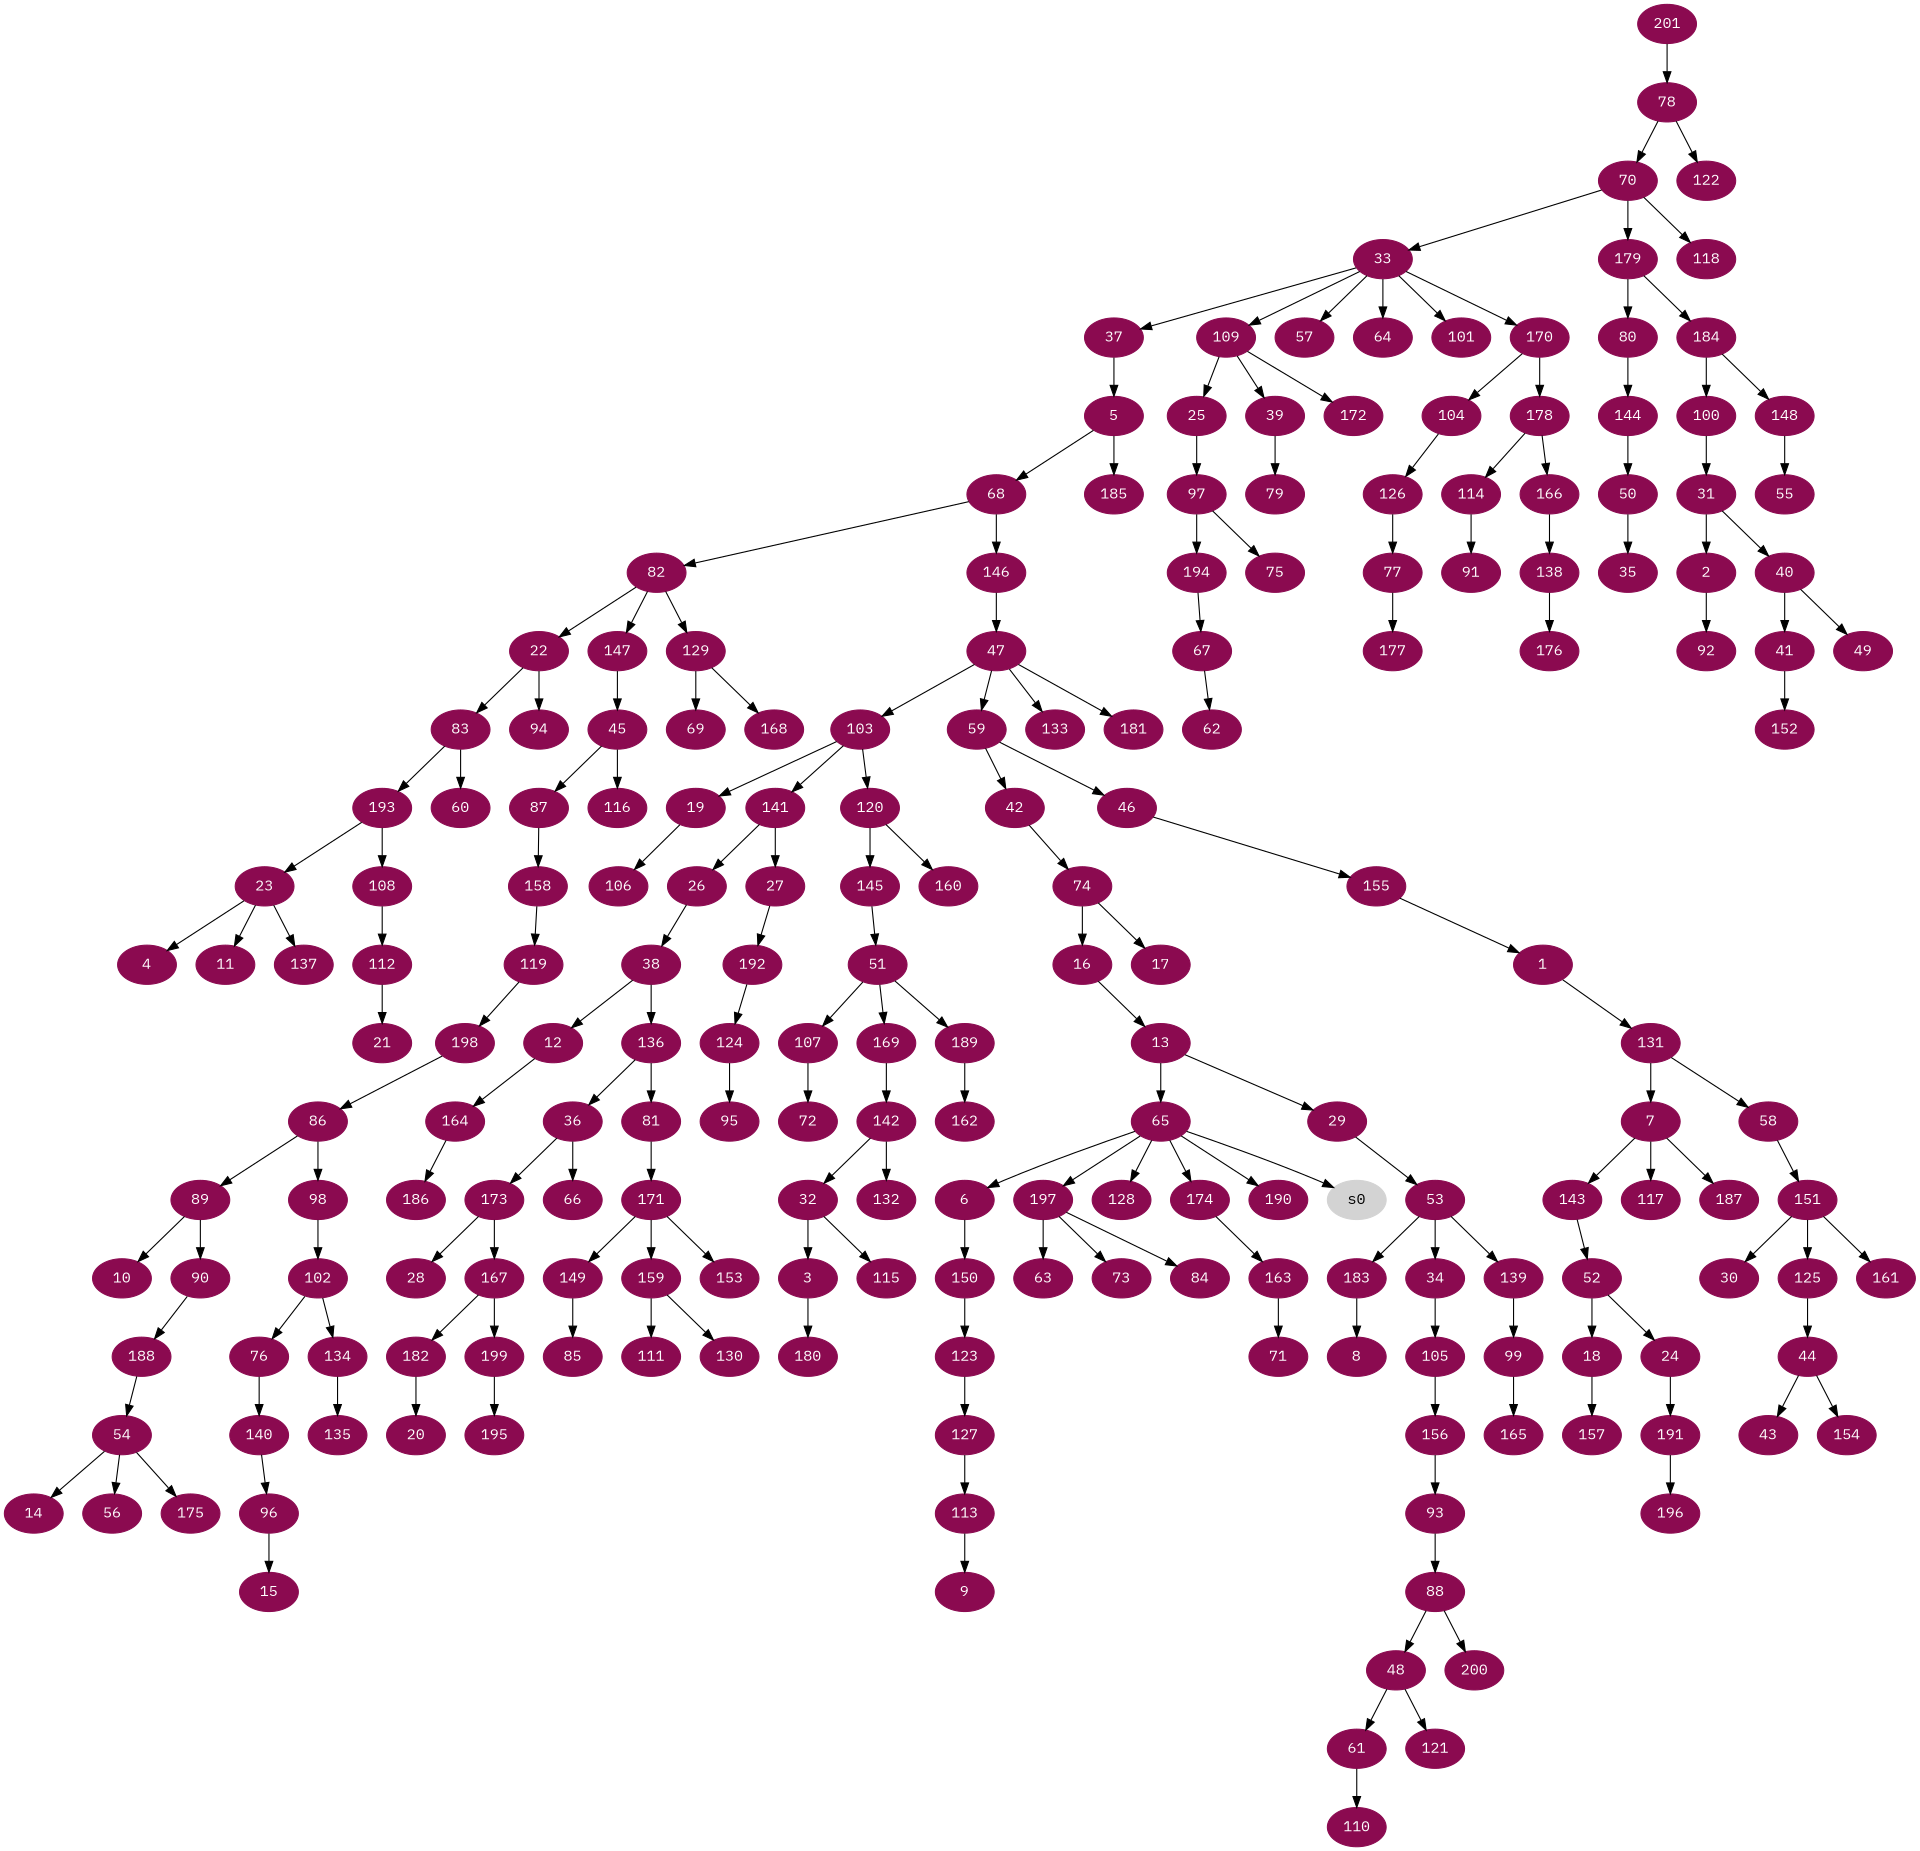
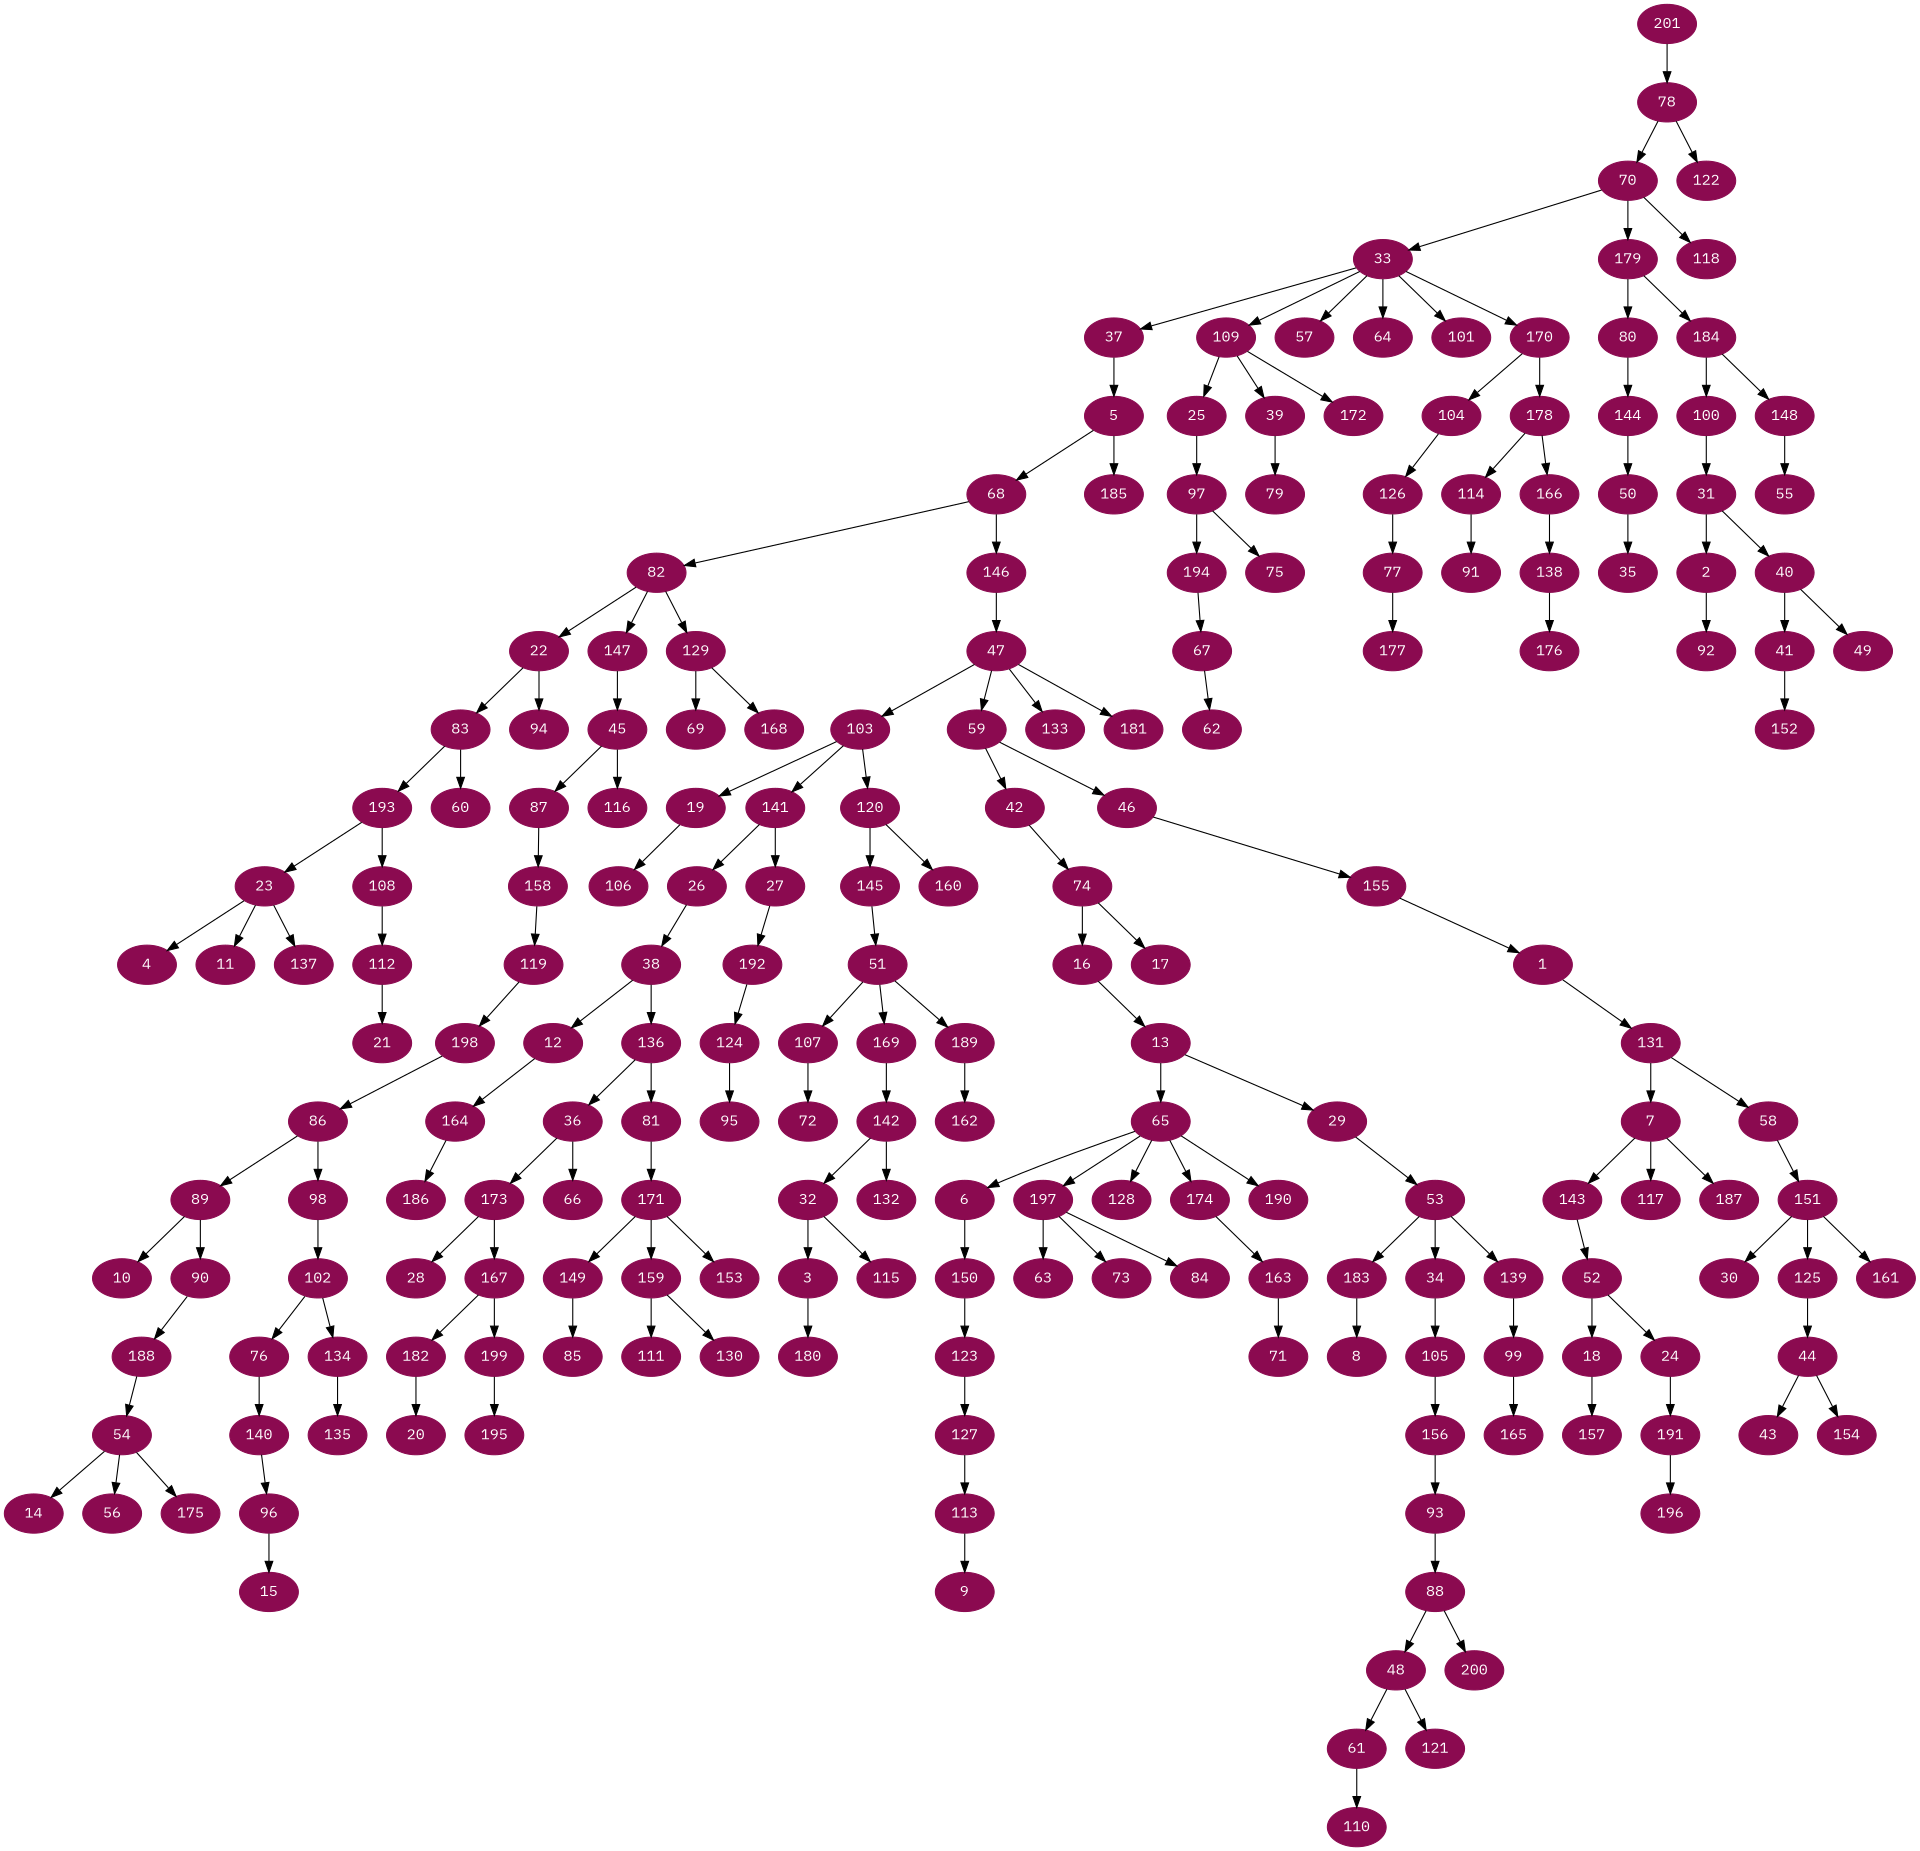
(1357, 1200) -> none
